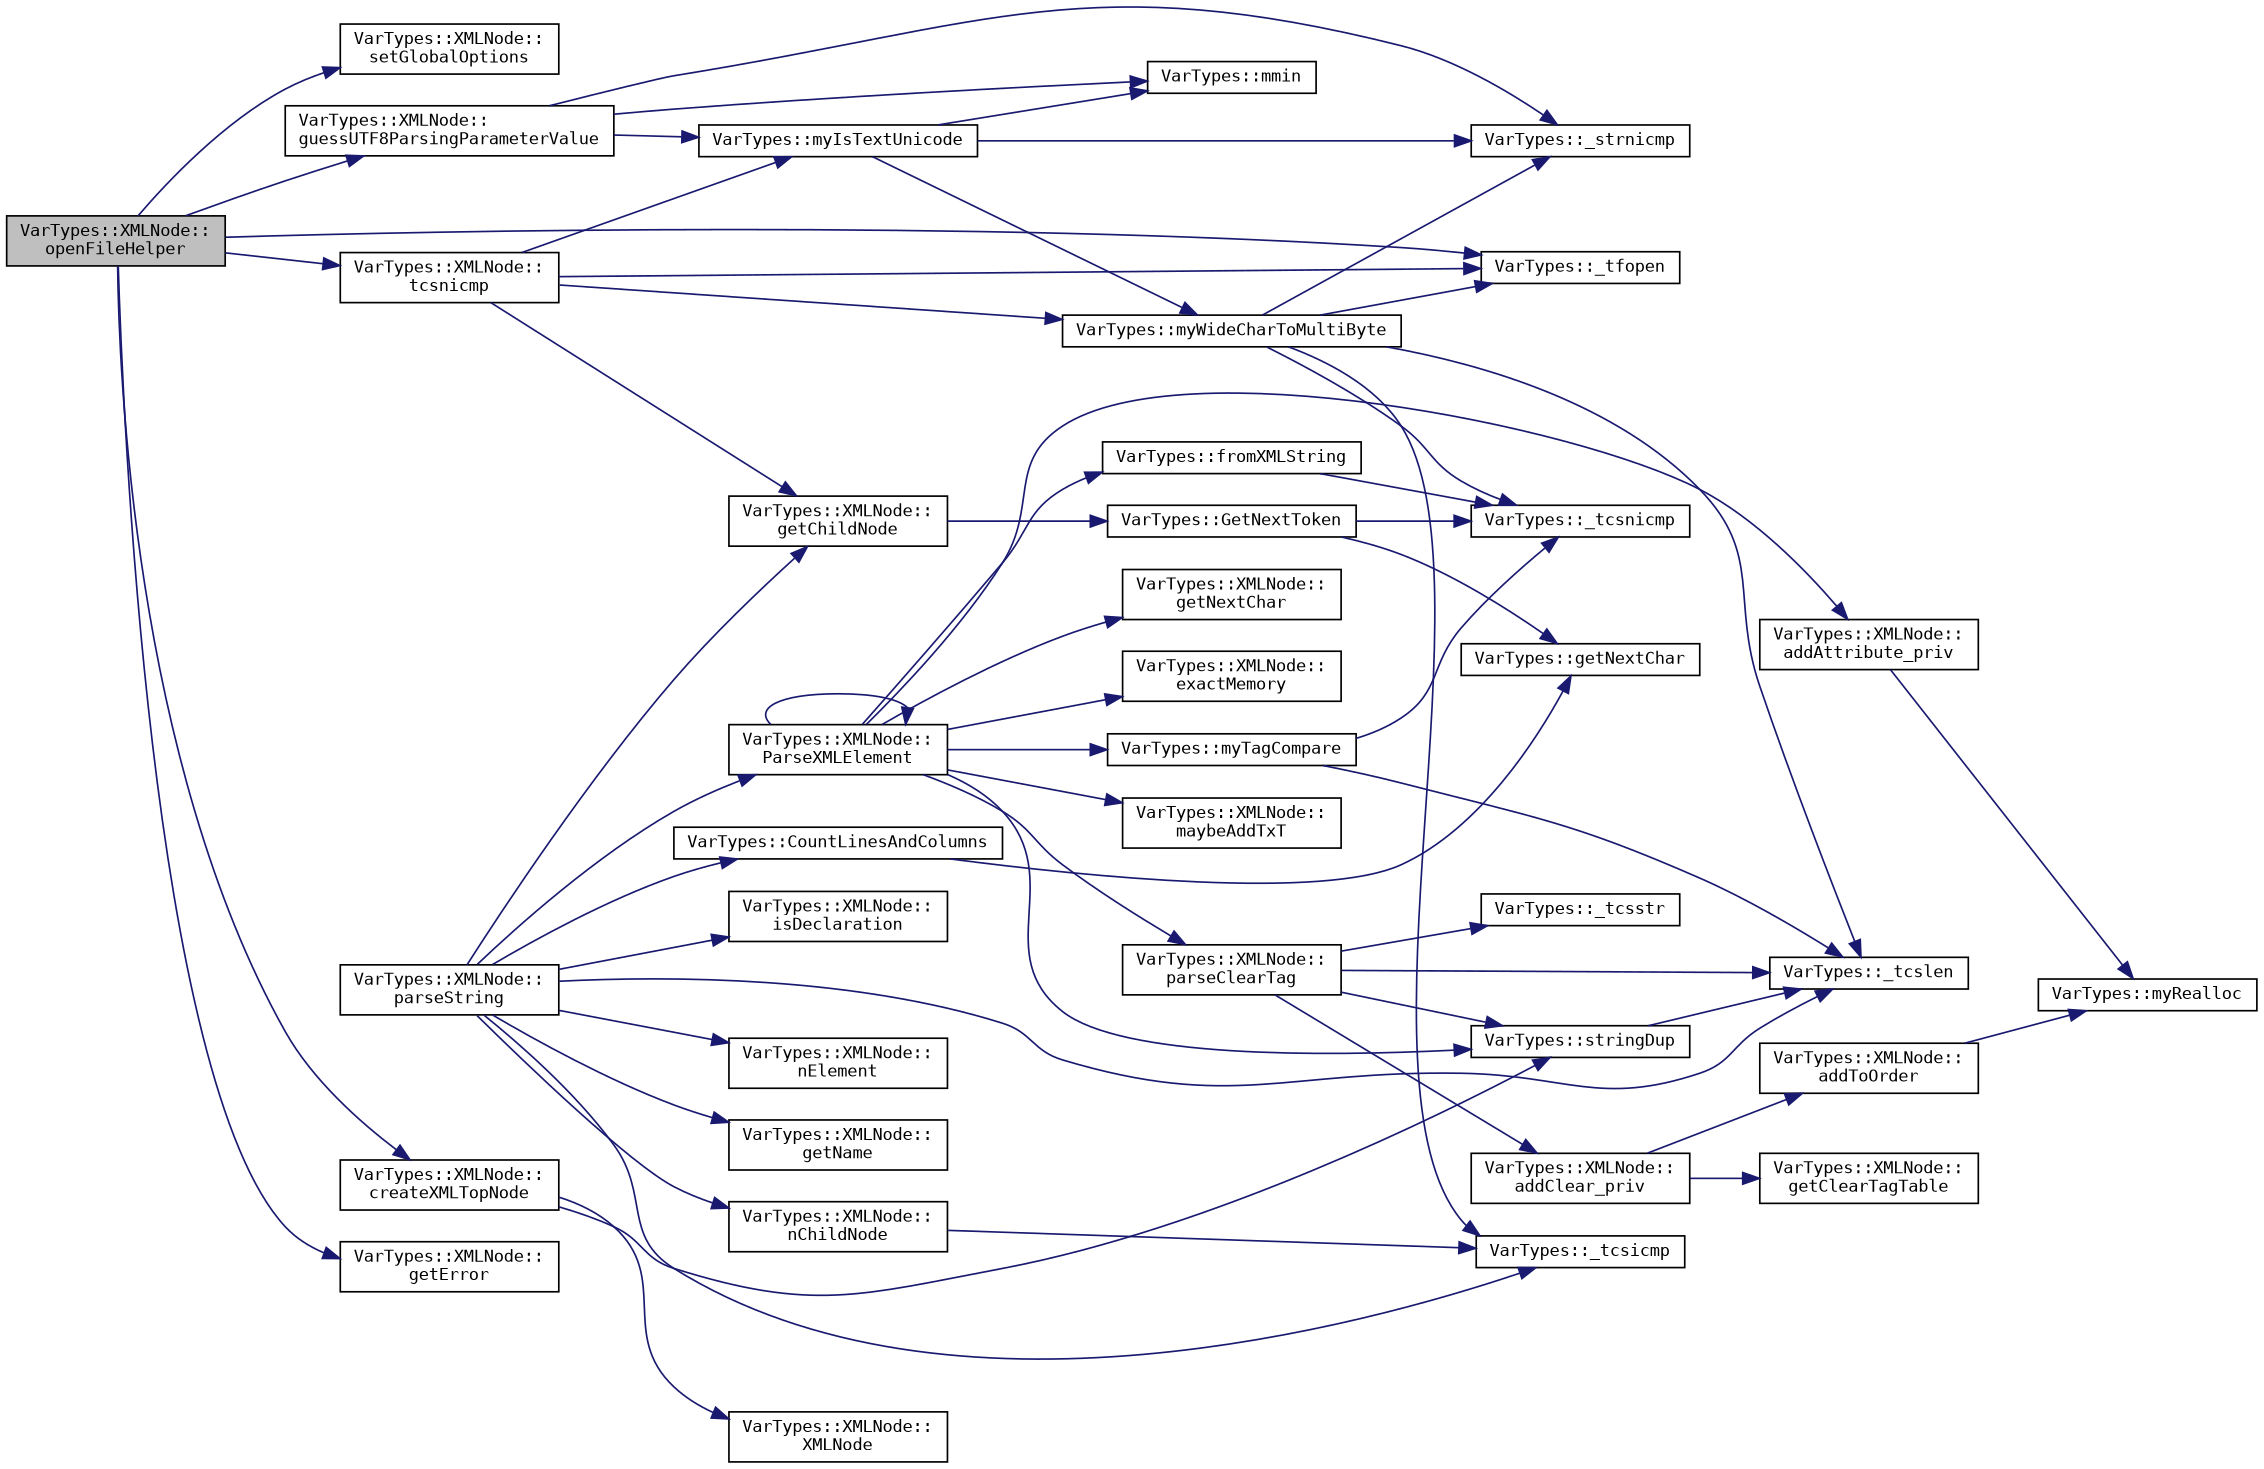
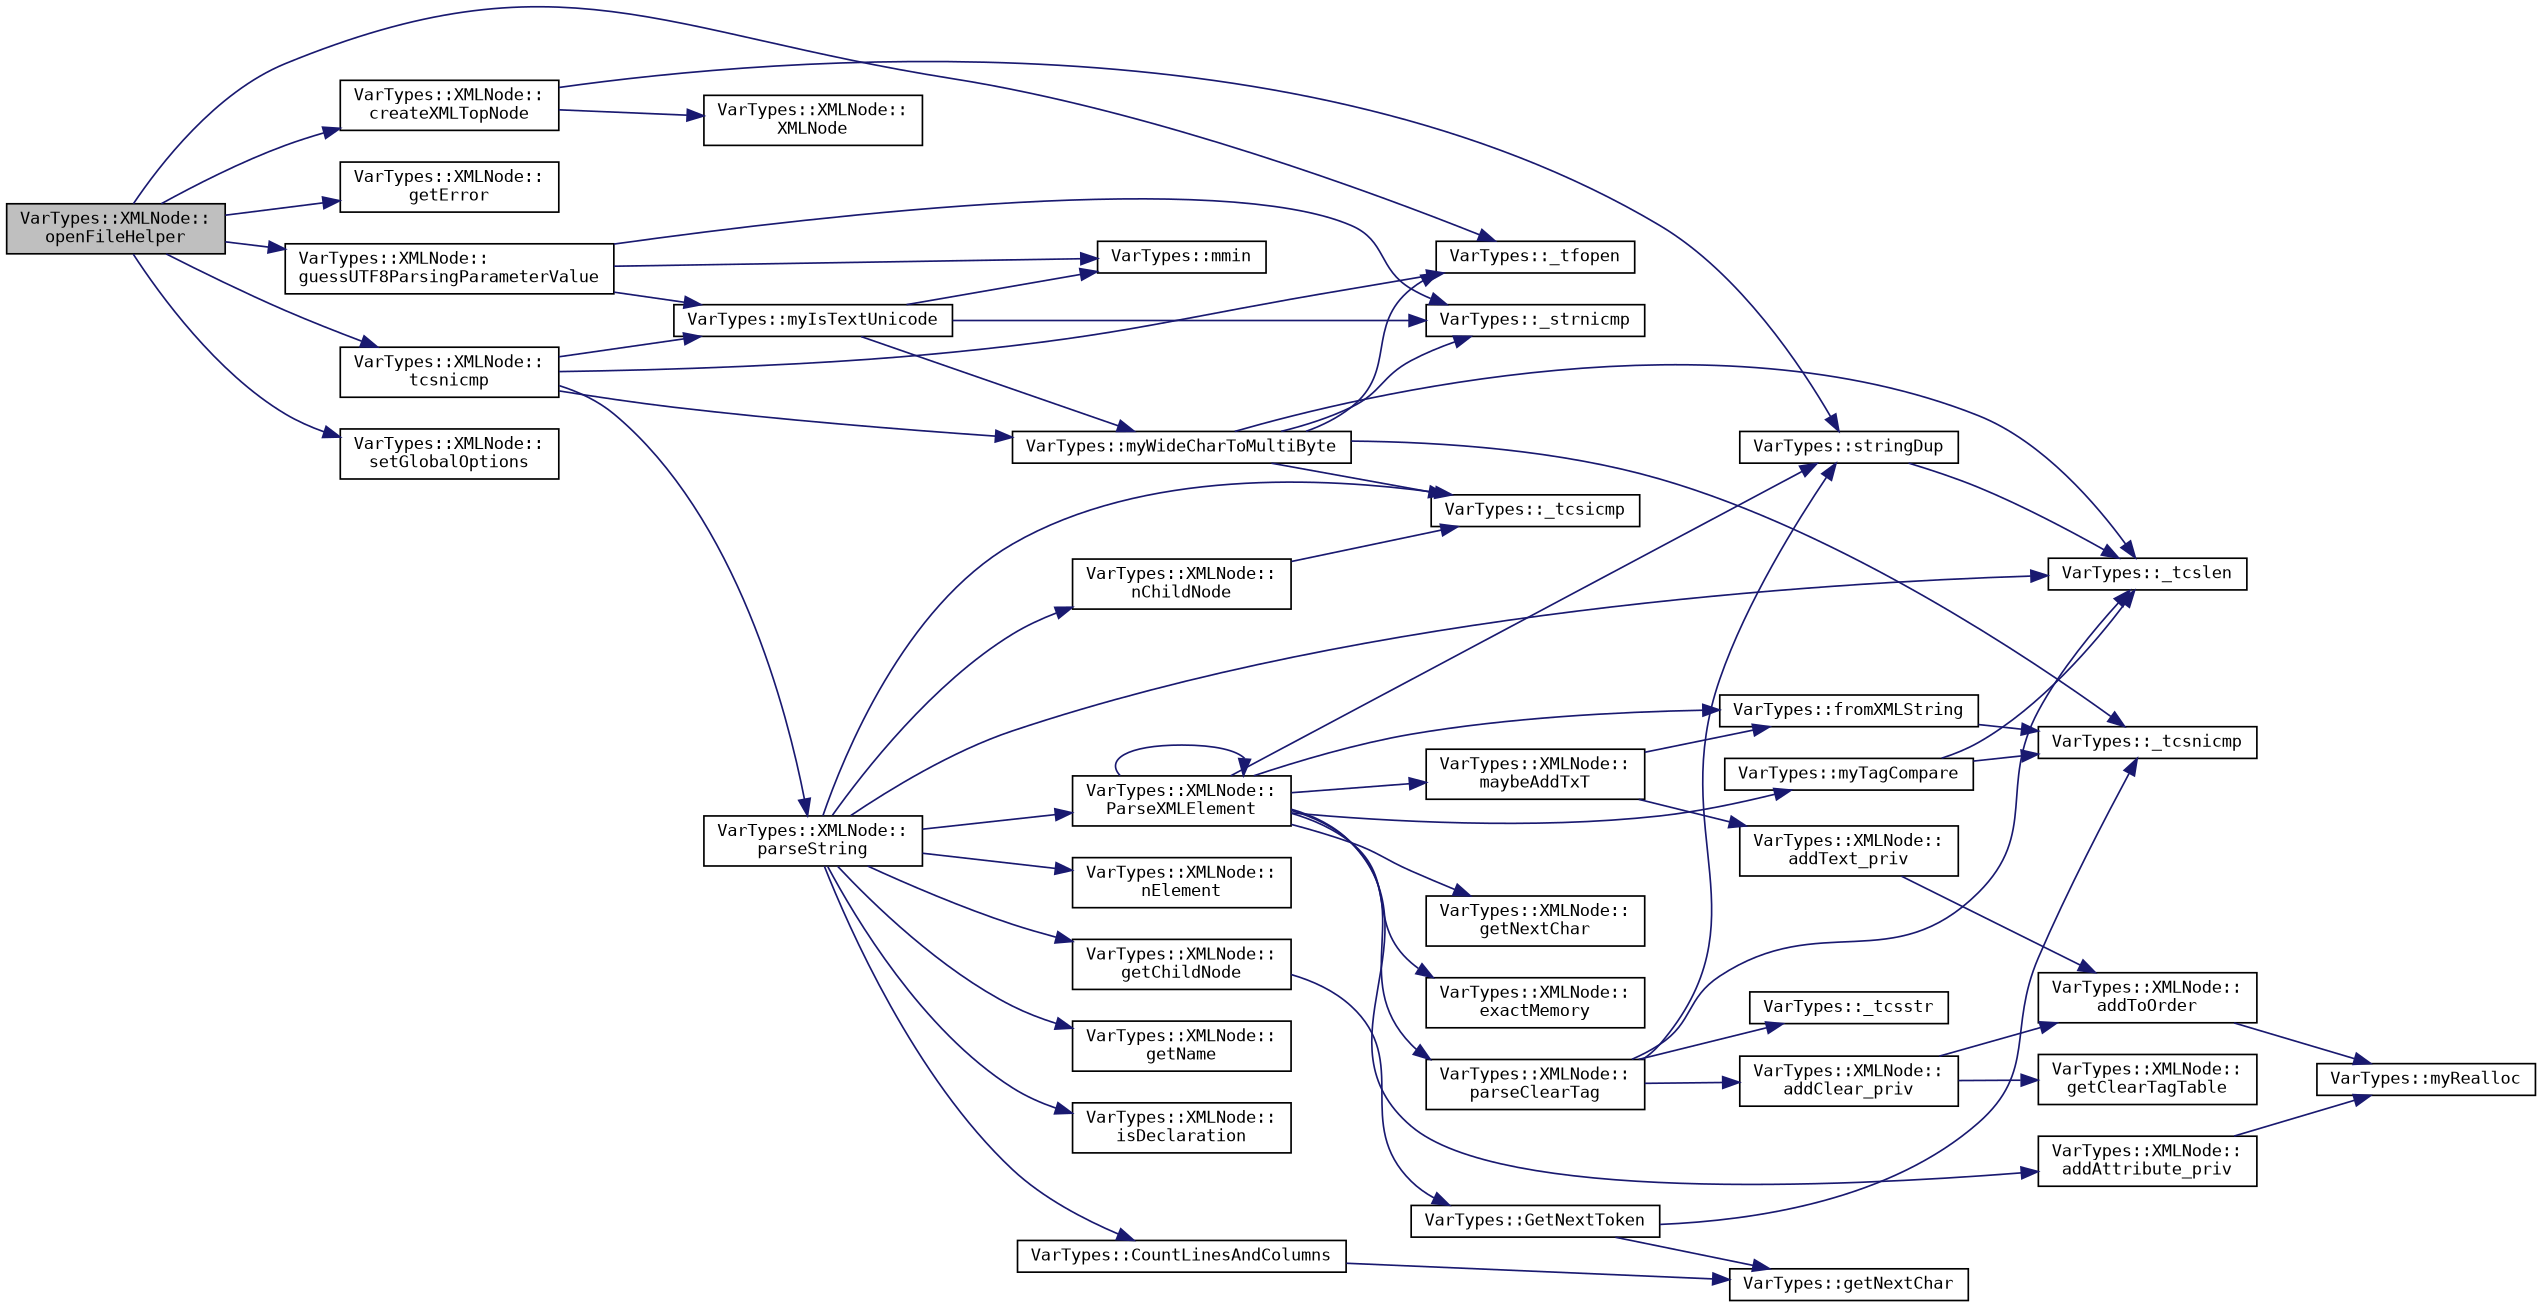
(637, 395) -> (726, 563)
none -> (1694, 742)
none -> (1849, 851)
